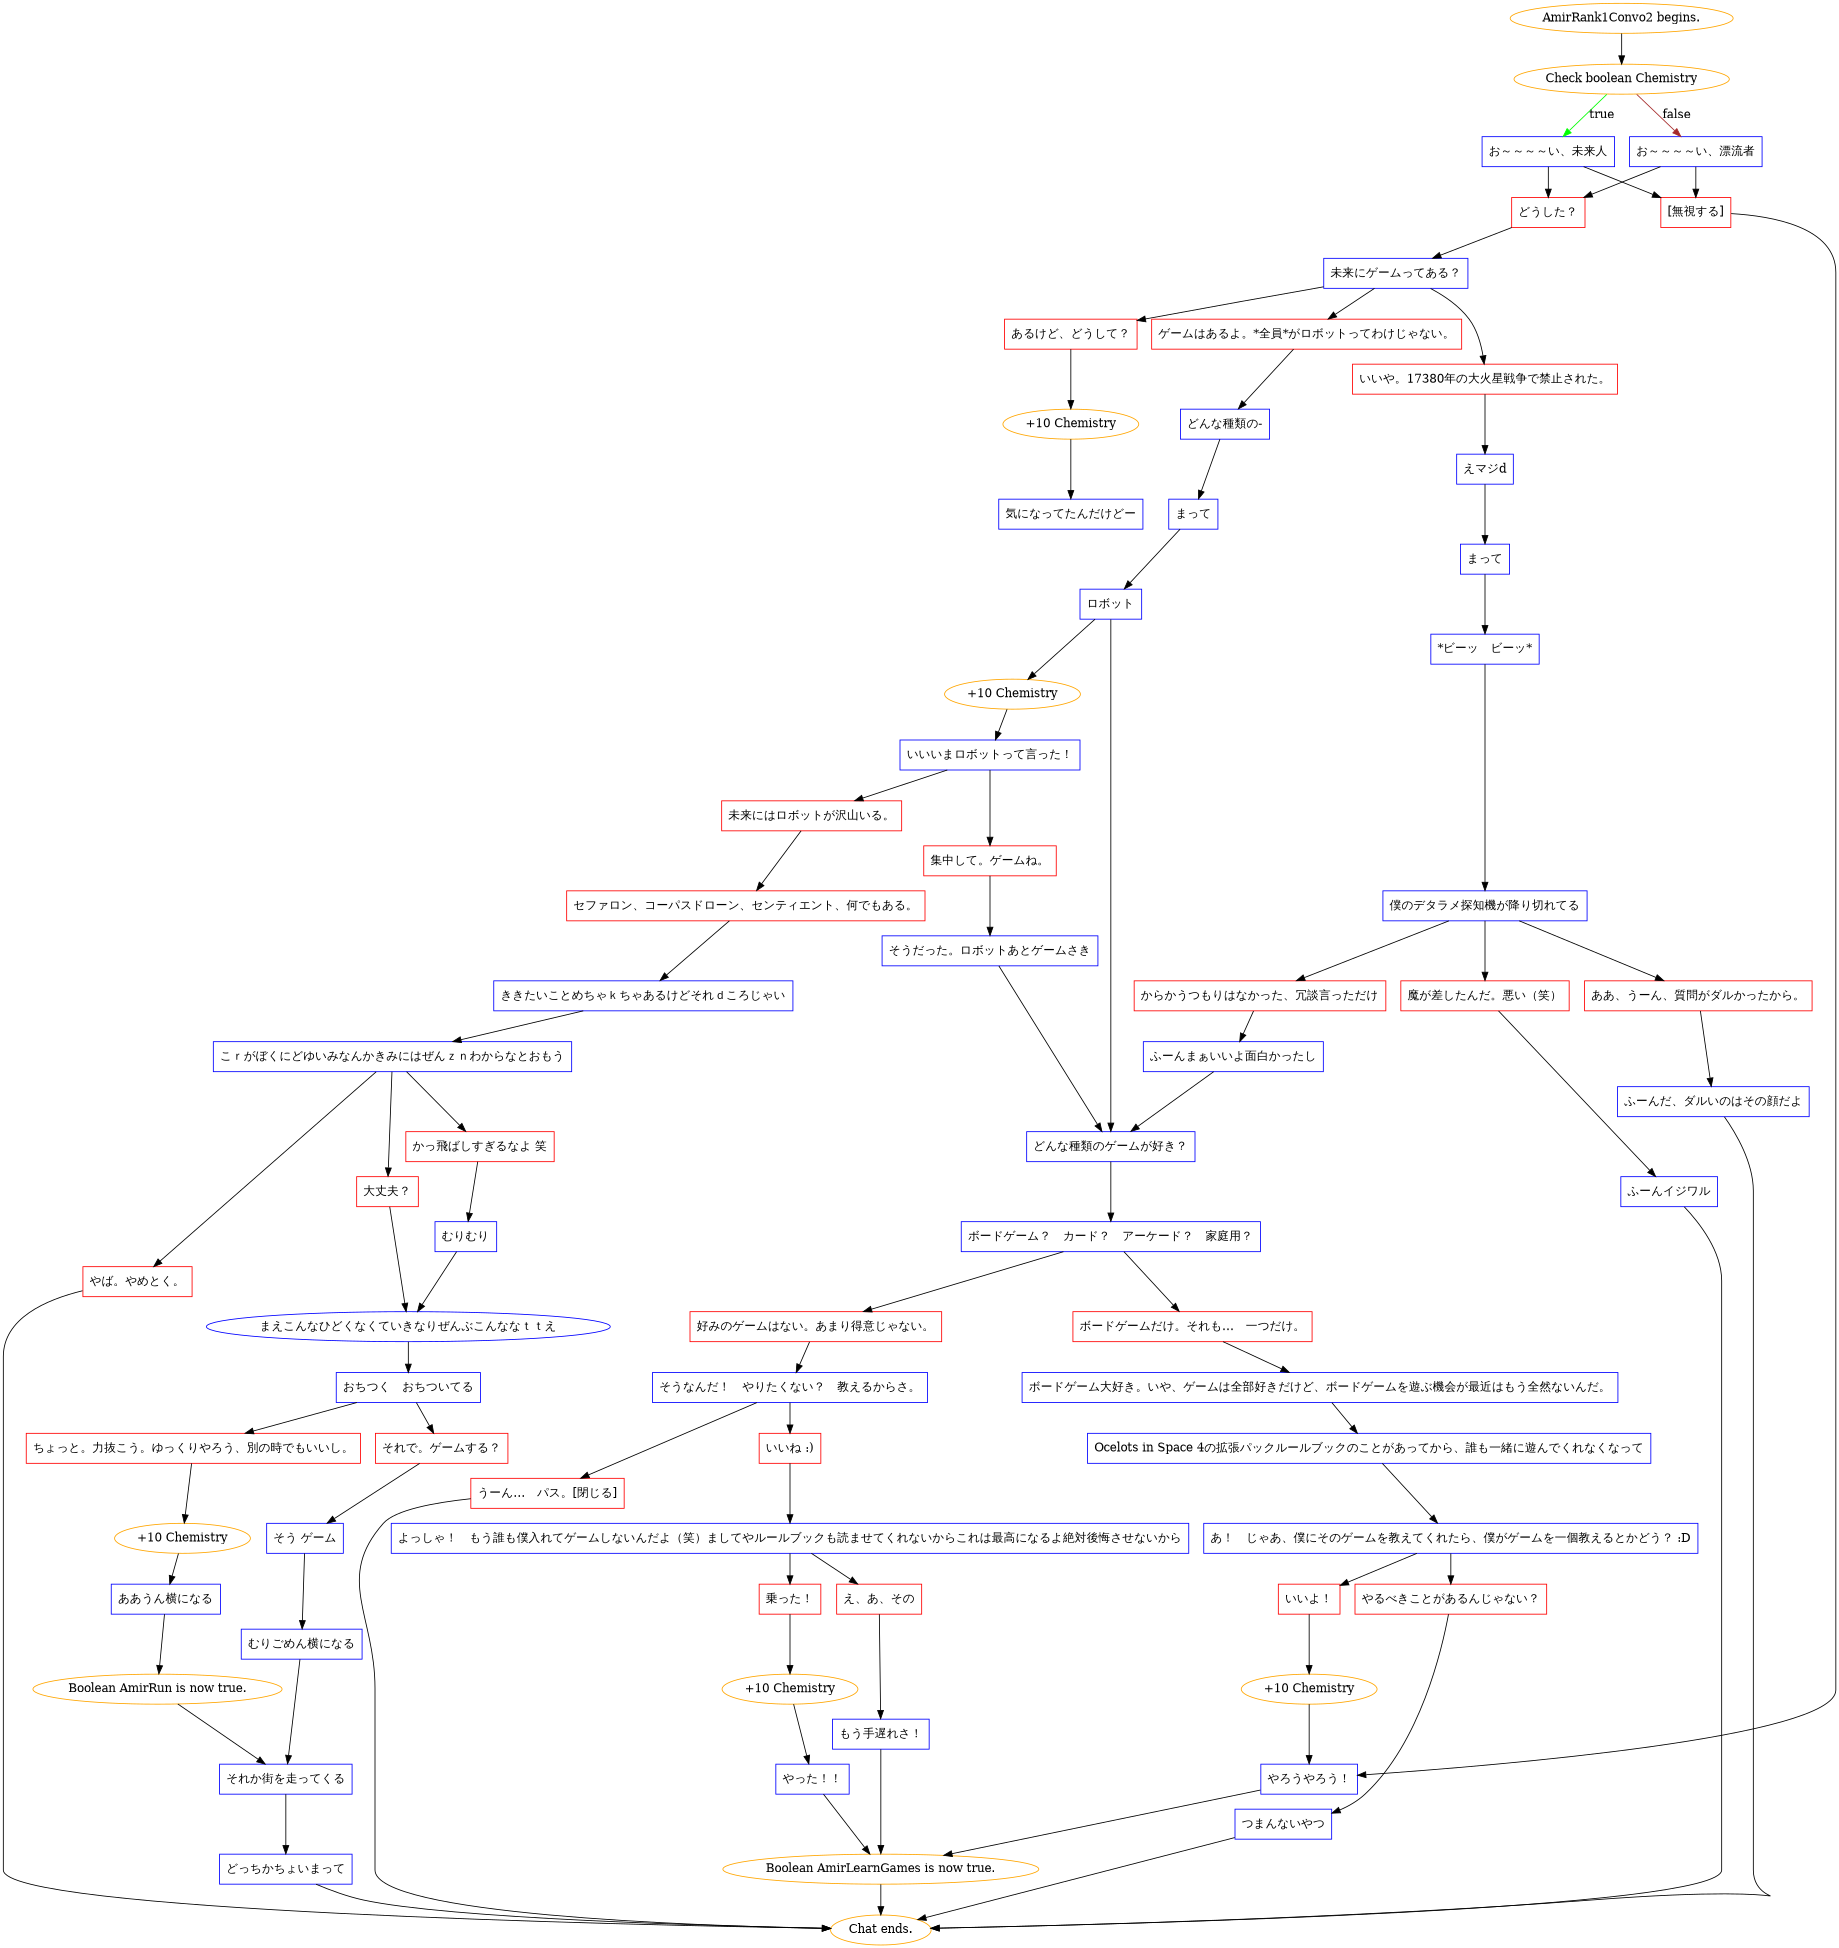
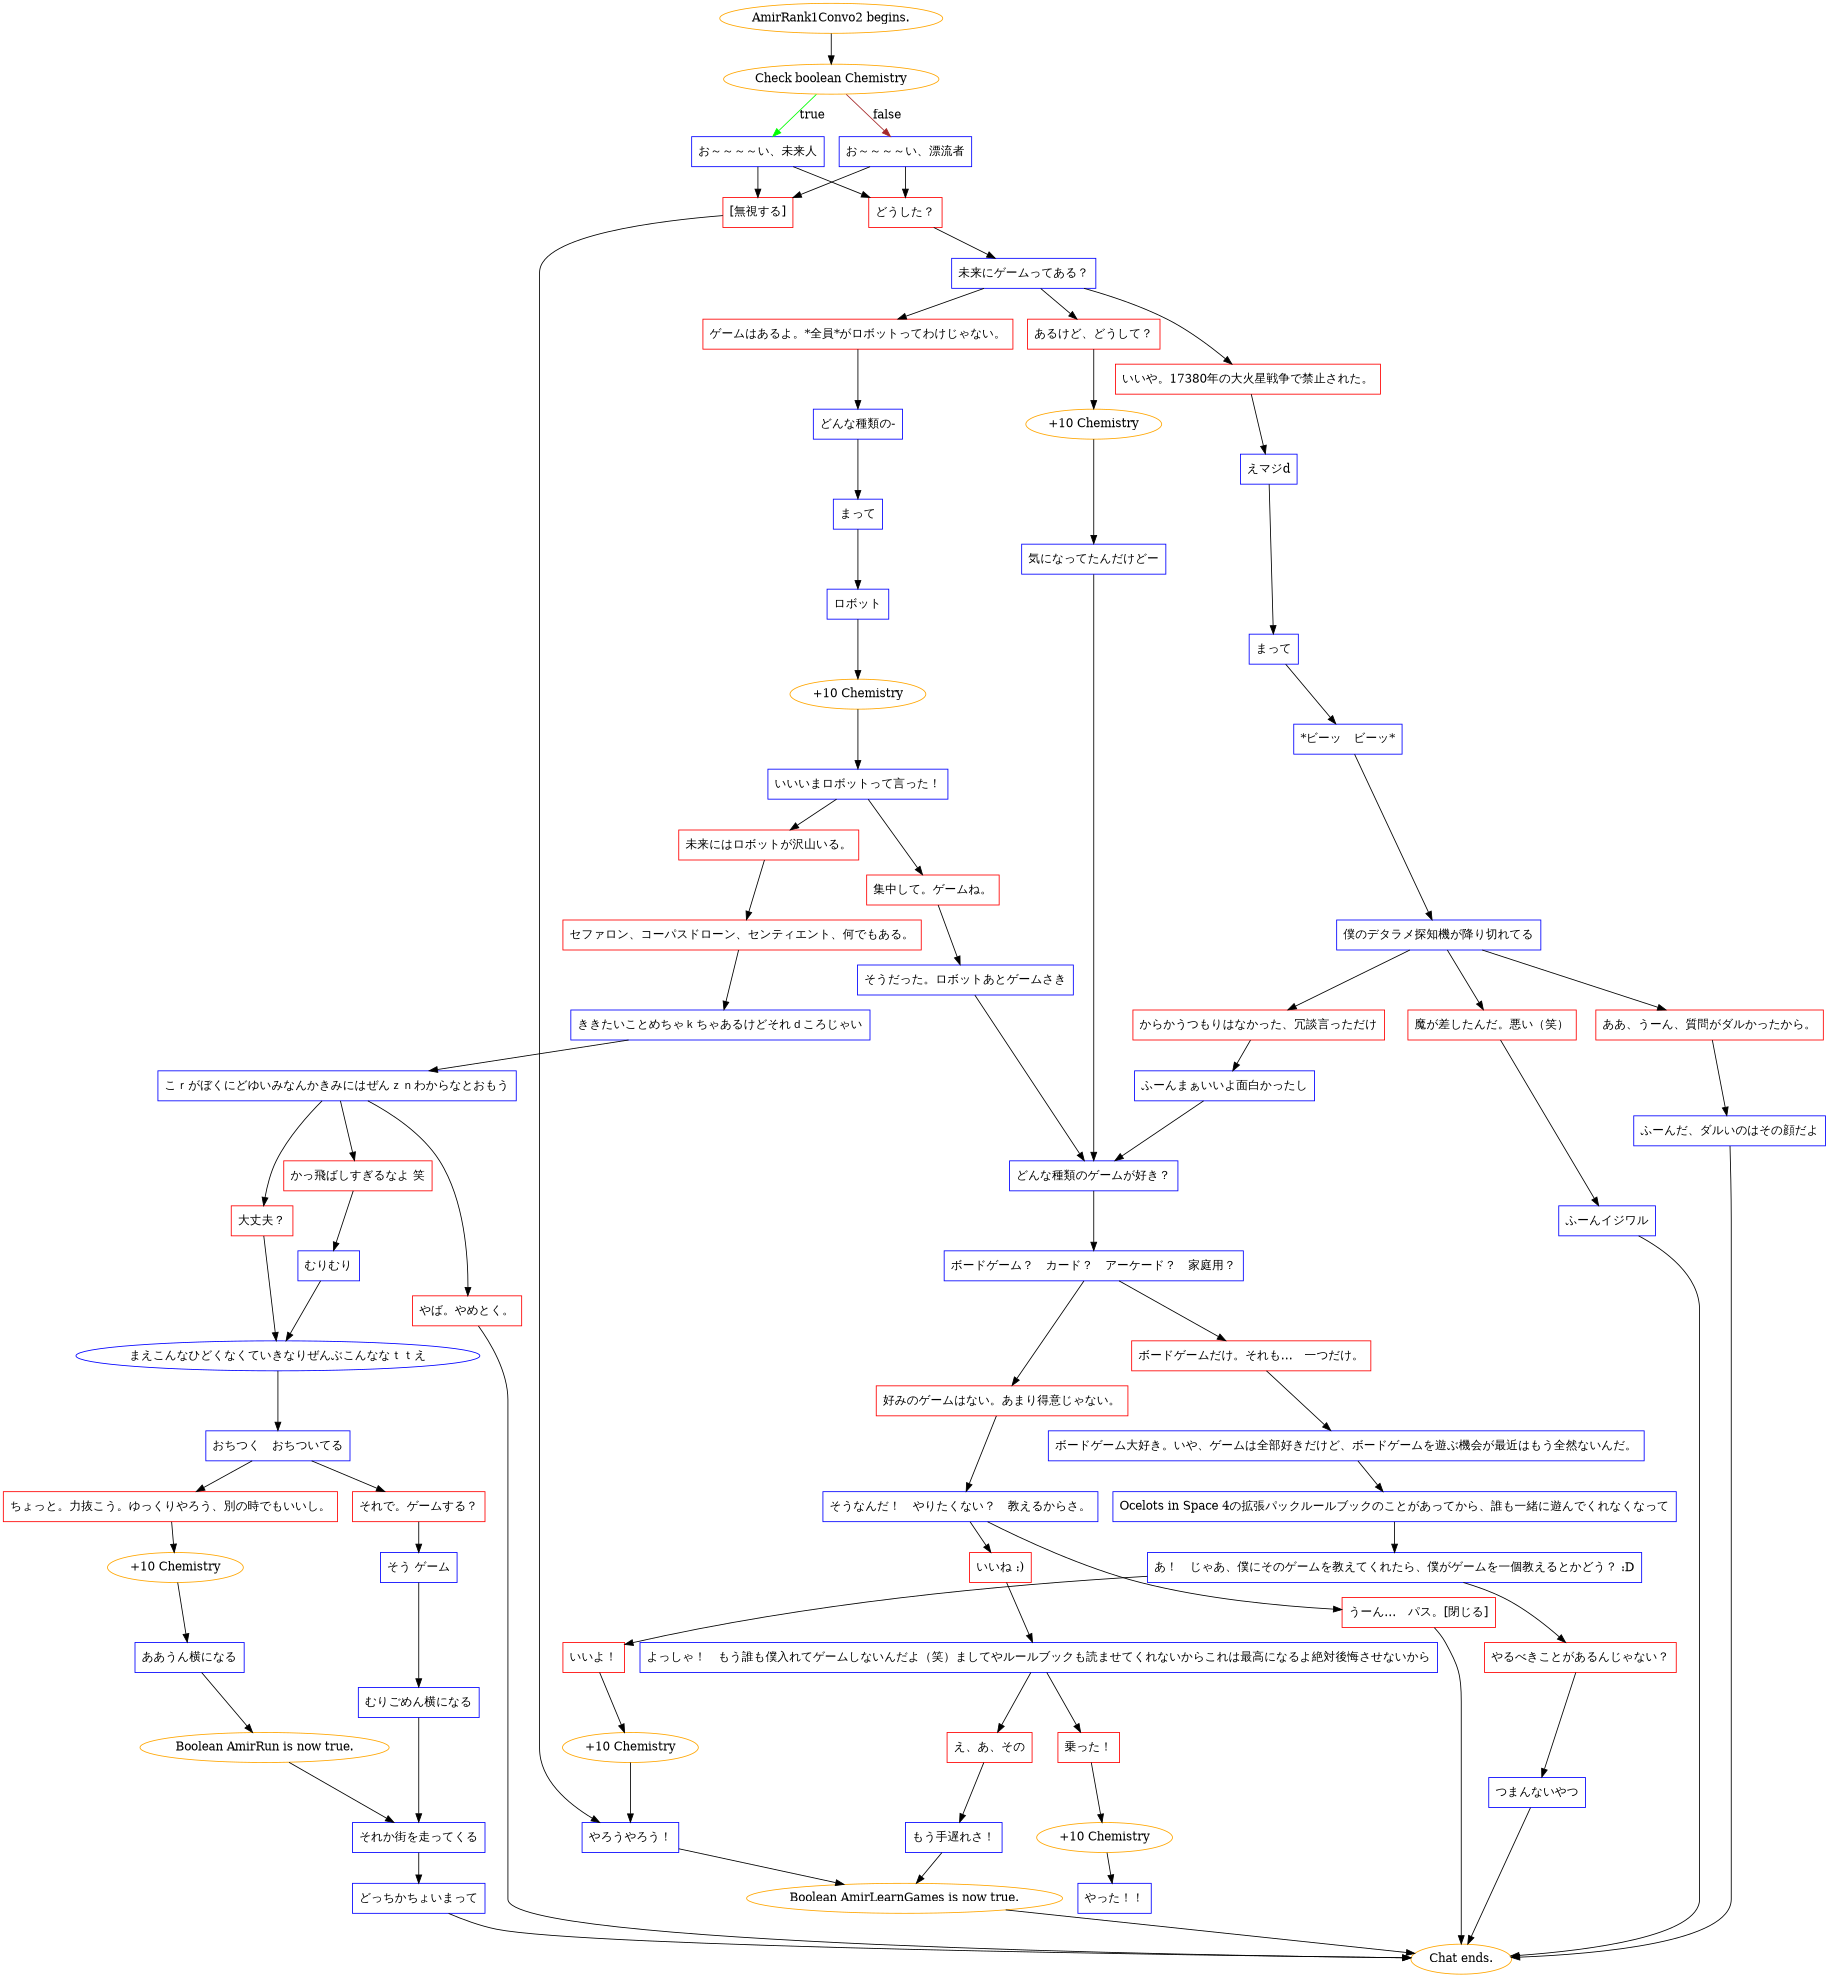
(1111, 871) -> (1094, 863)
(844, 1821) -> none
